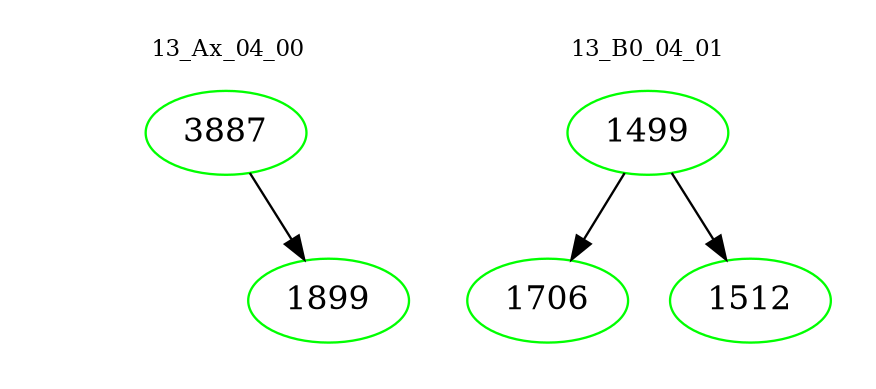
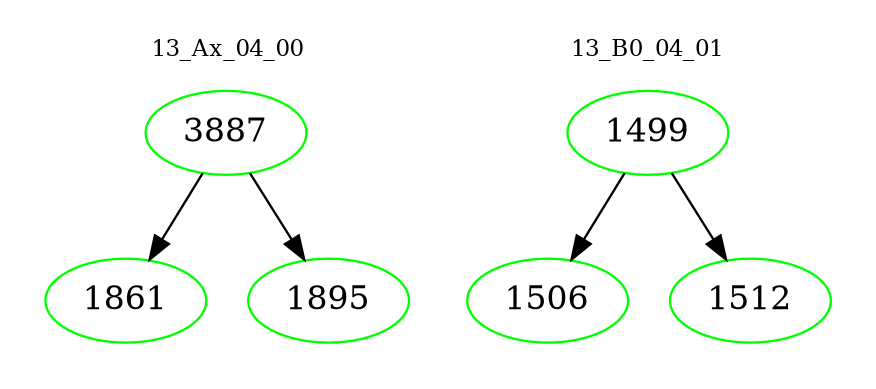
none -> (126, 301)
(329, 301) -> (329, 301)
(548, 301) -> (548, 301)
